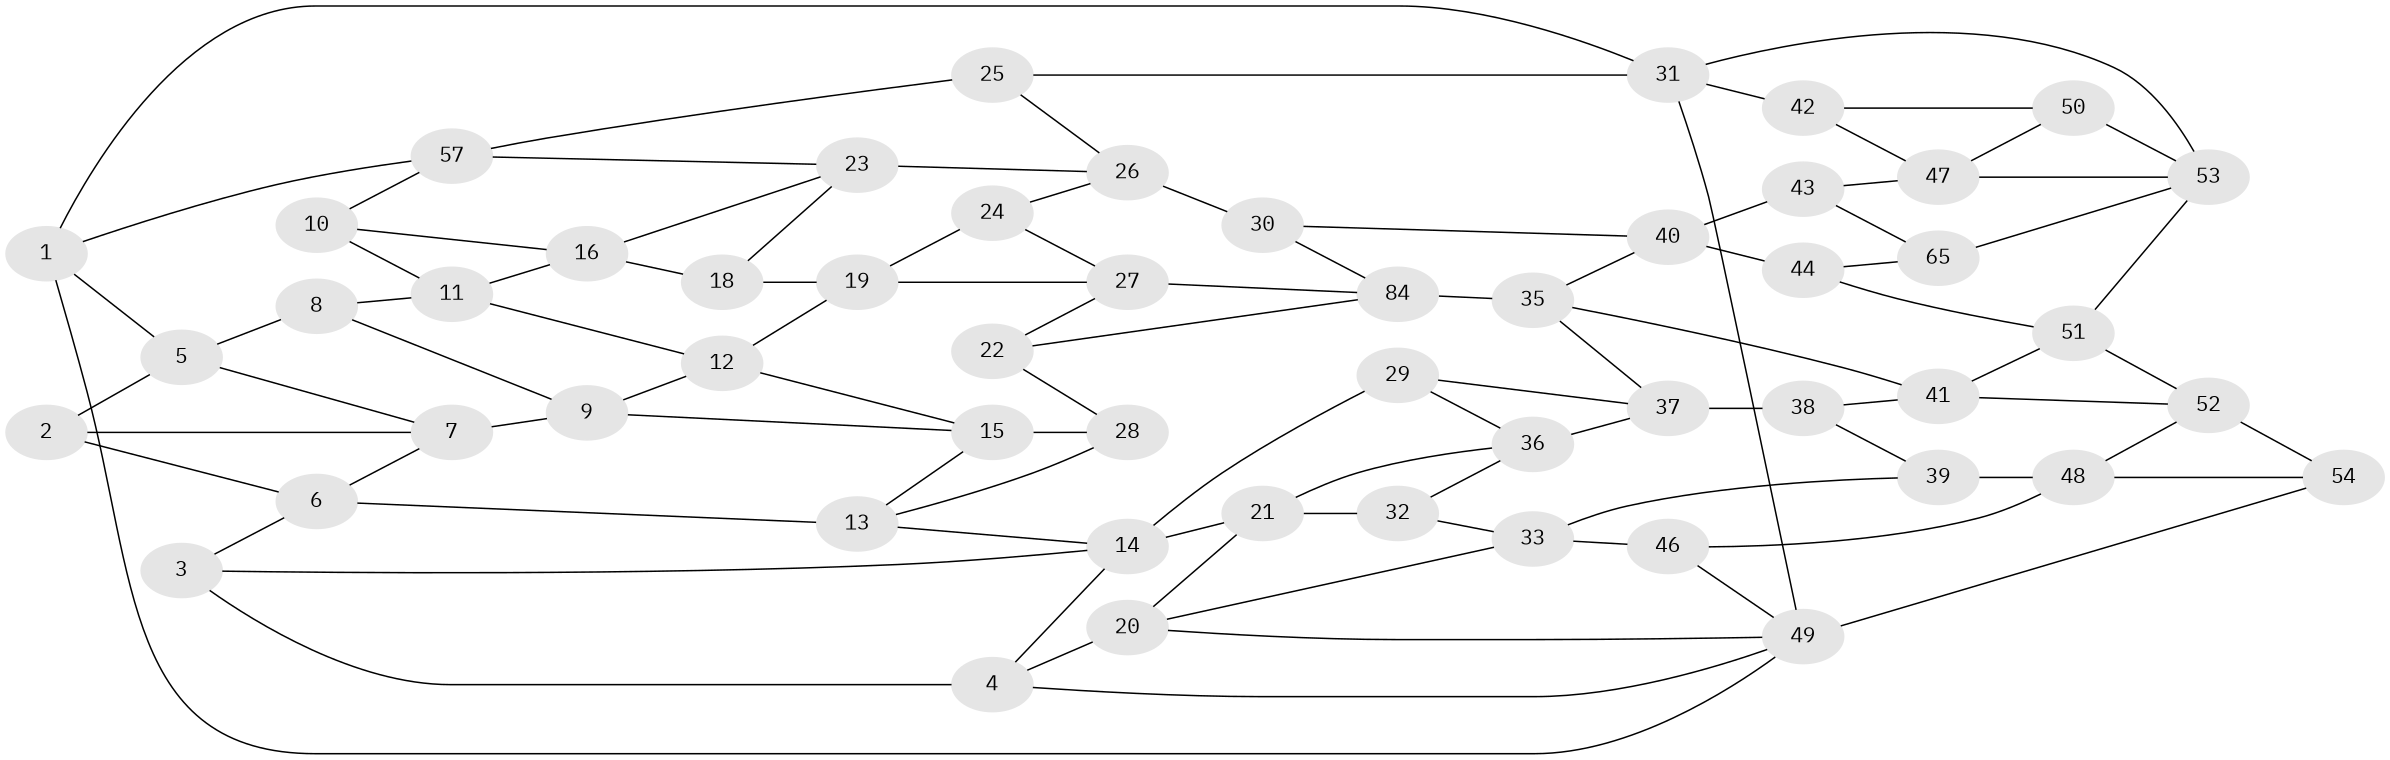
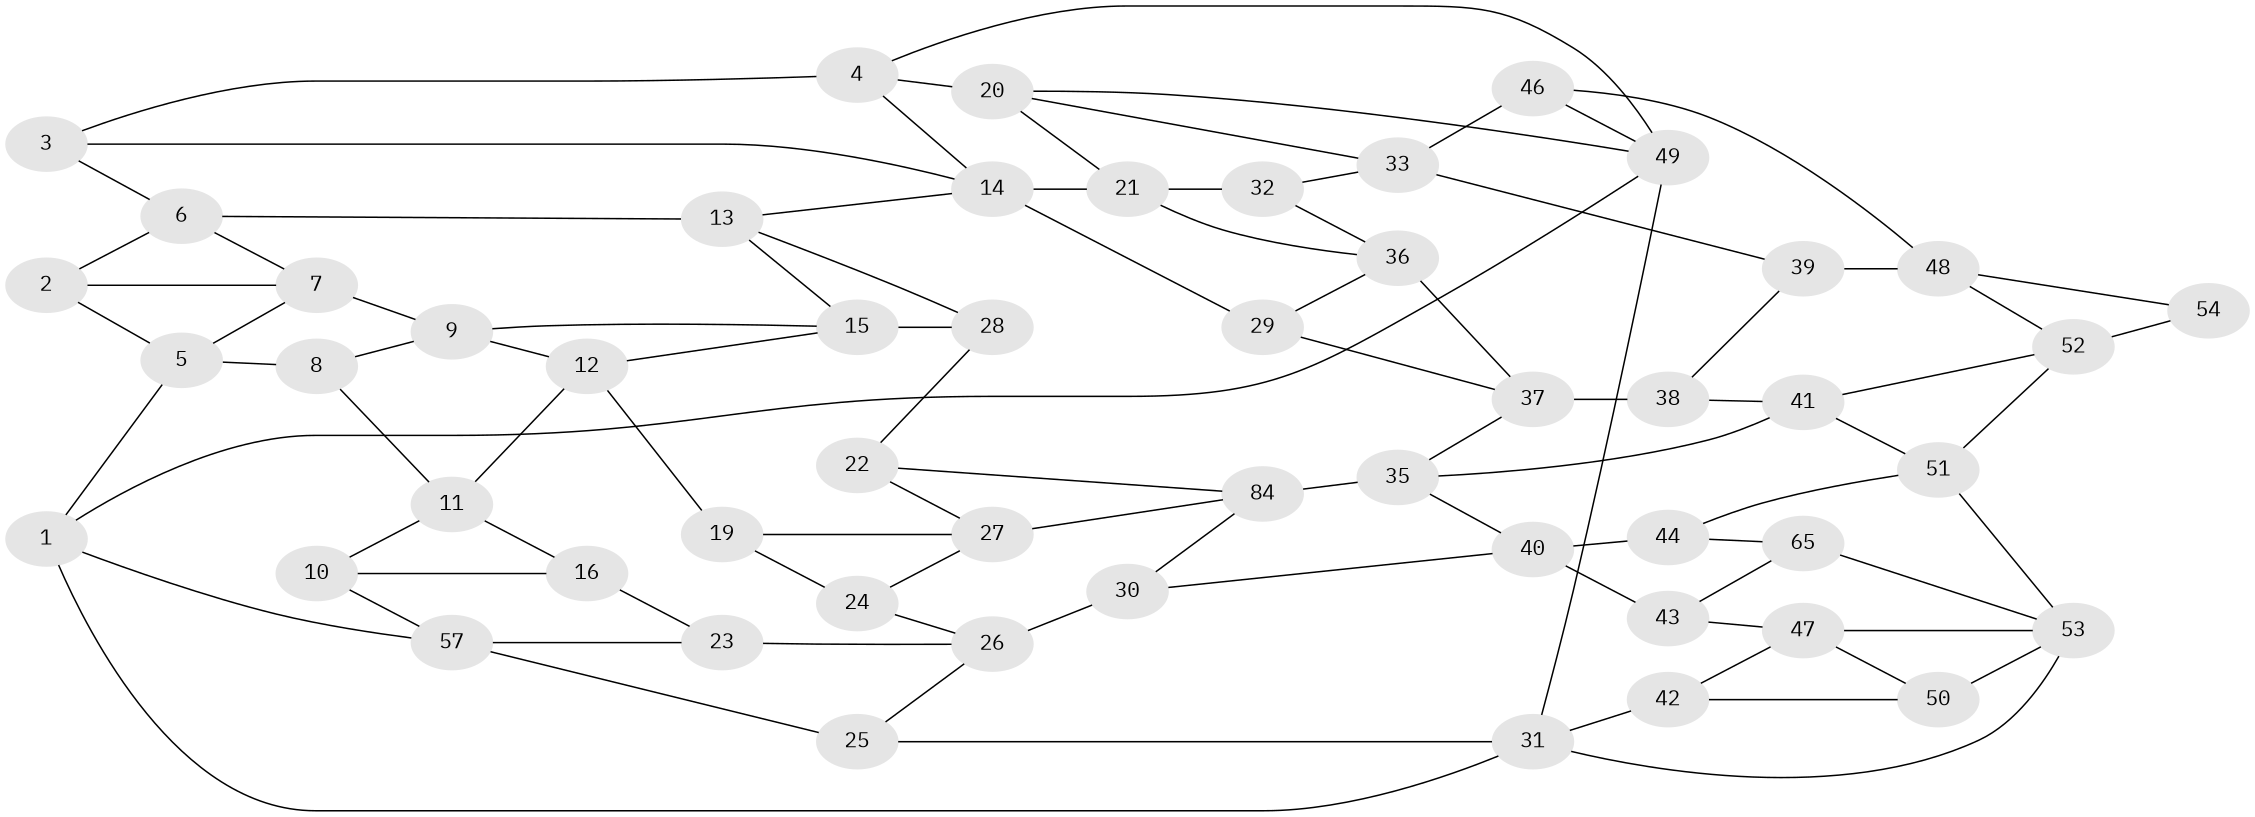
(722, 282) -> none
(2073, 557) -> none
